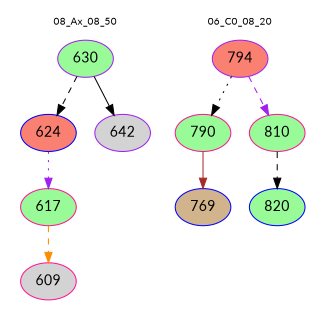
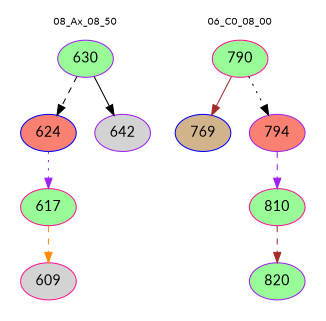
(240, 22) -> (240, 22)
(224, 91) -> (256, 91)
(277, 165) -> (277, 239)
(277, 207) -> (277, 281)
